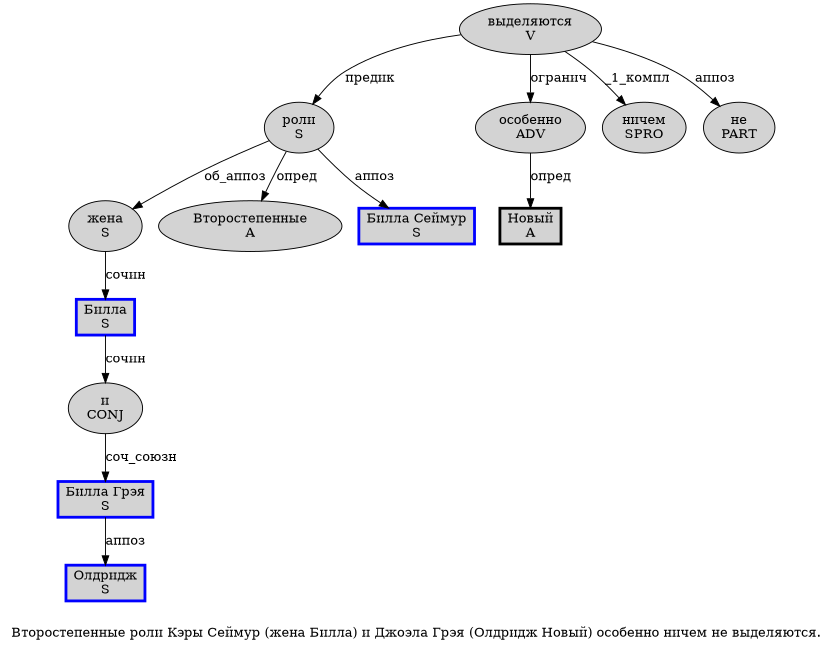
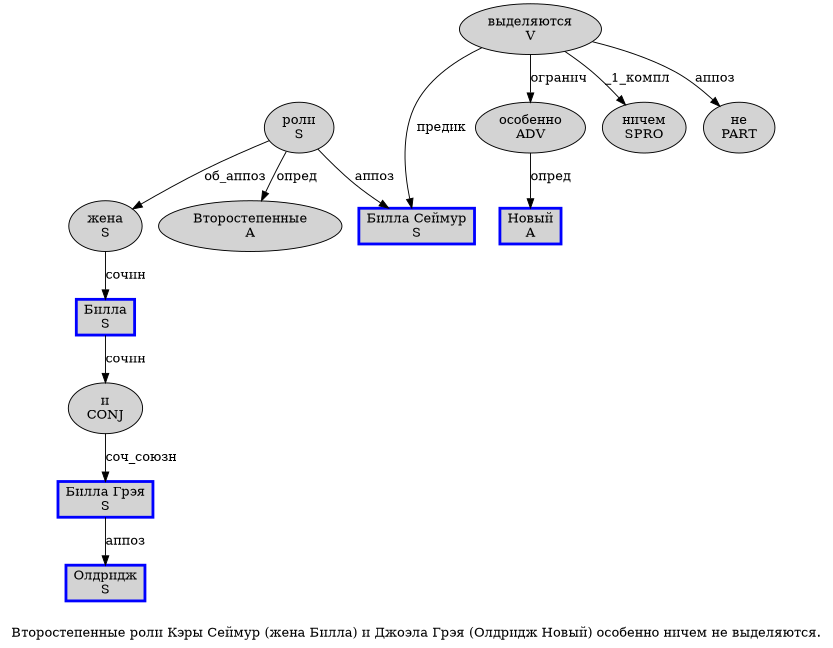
(384, 53) -> (414, 108)
(530, 226) -> (530, 226)
